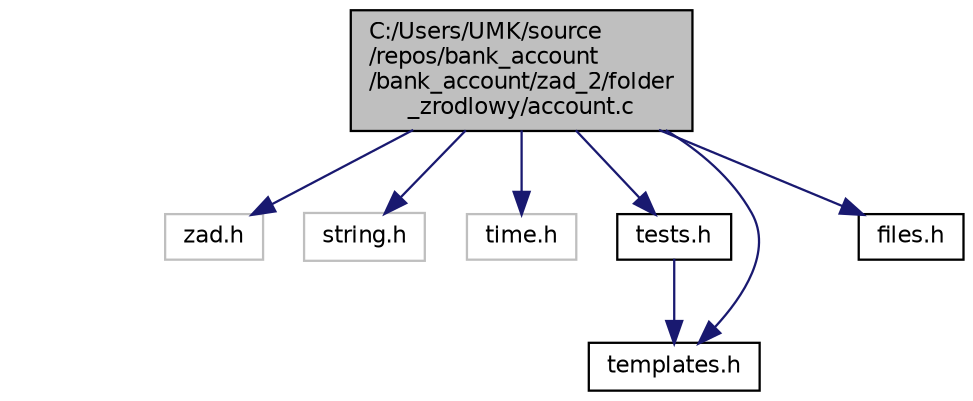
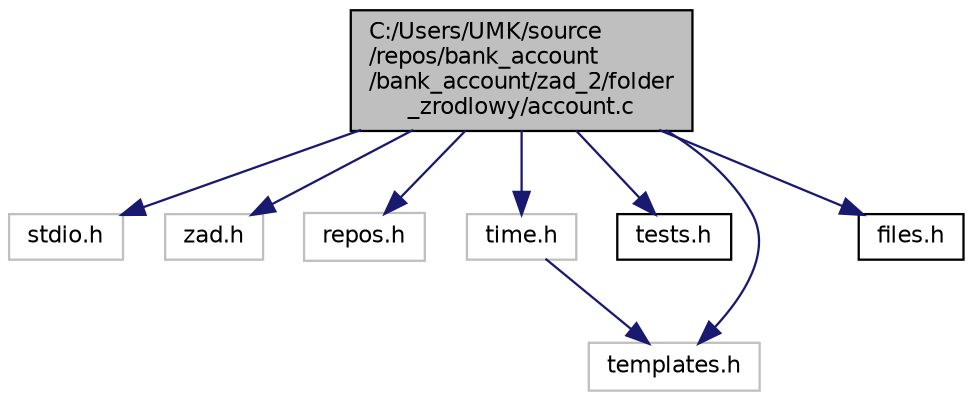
none -> (66, 237)
(364, 237) -> (364, 237)
(674, 290) -> (588, 294)
(674, 367) -> (674, 367)
